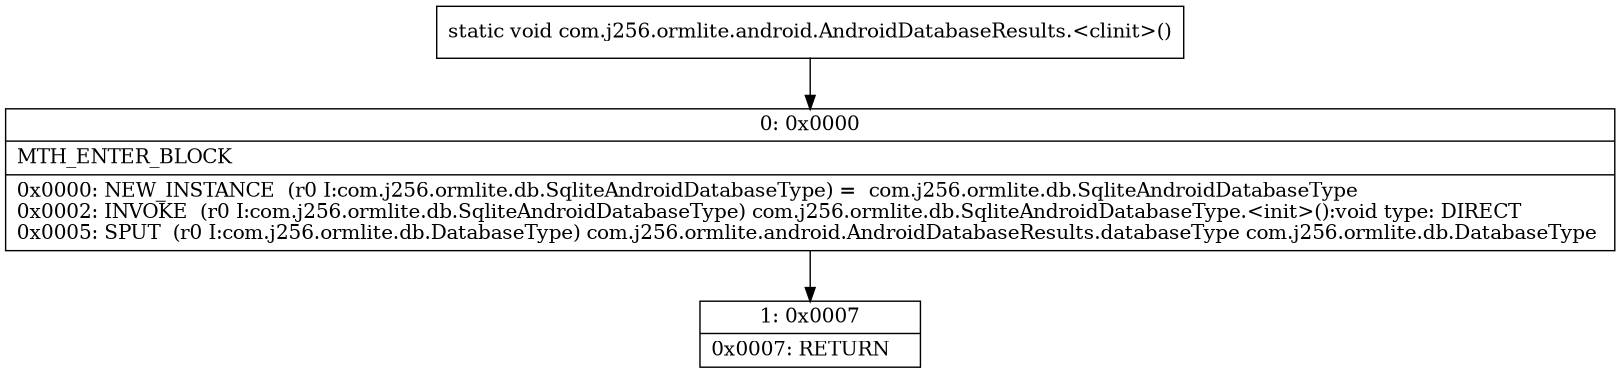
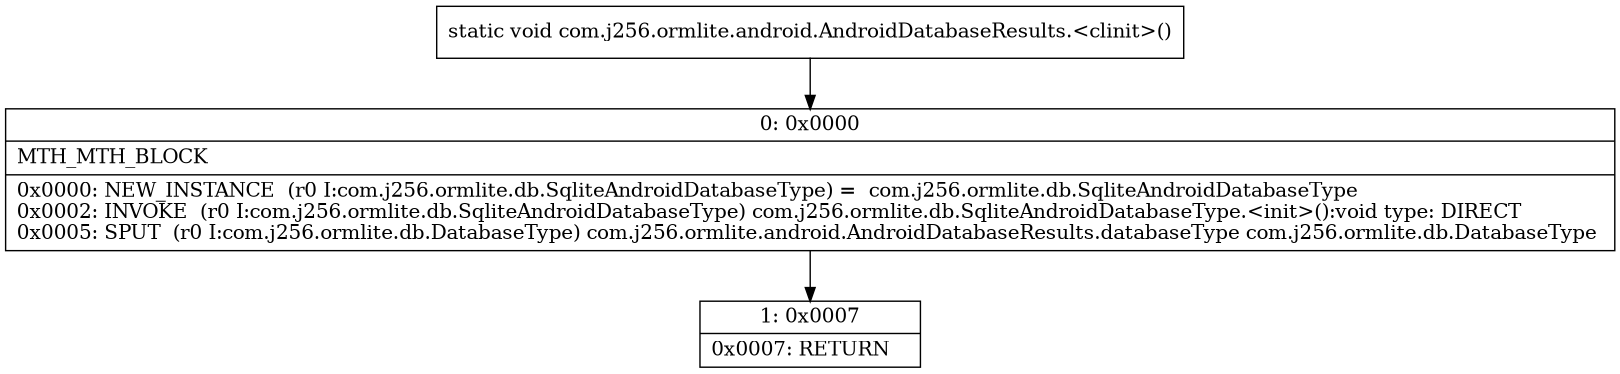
(125, 157) -> (112, 157)
